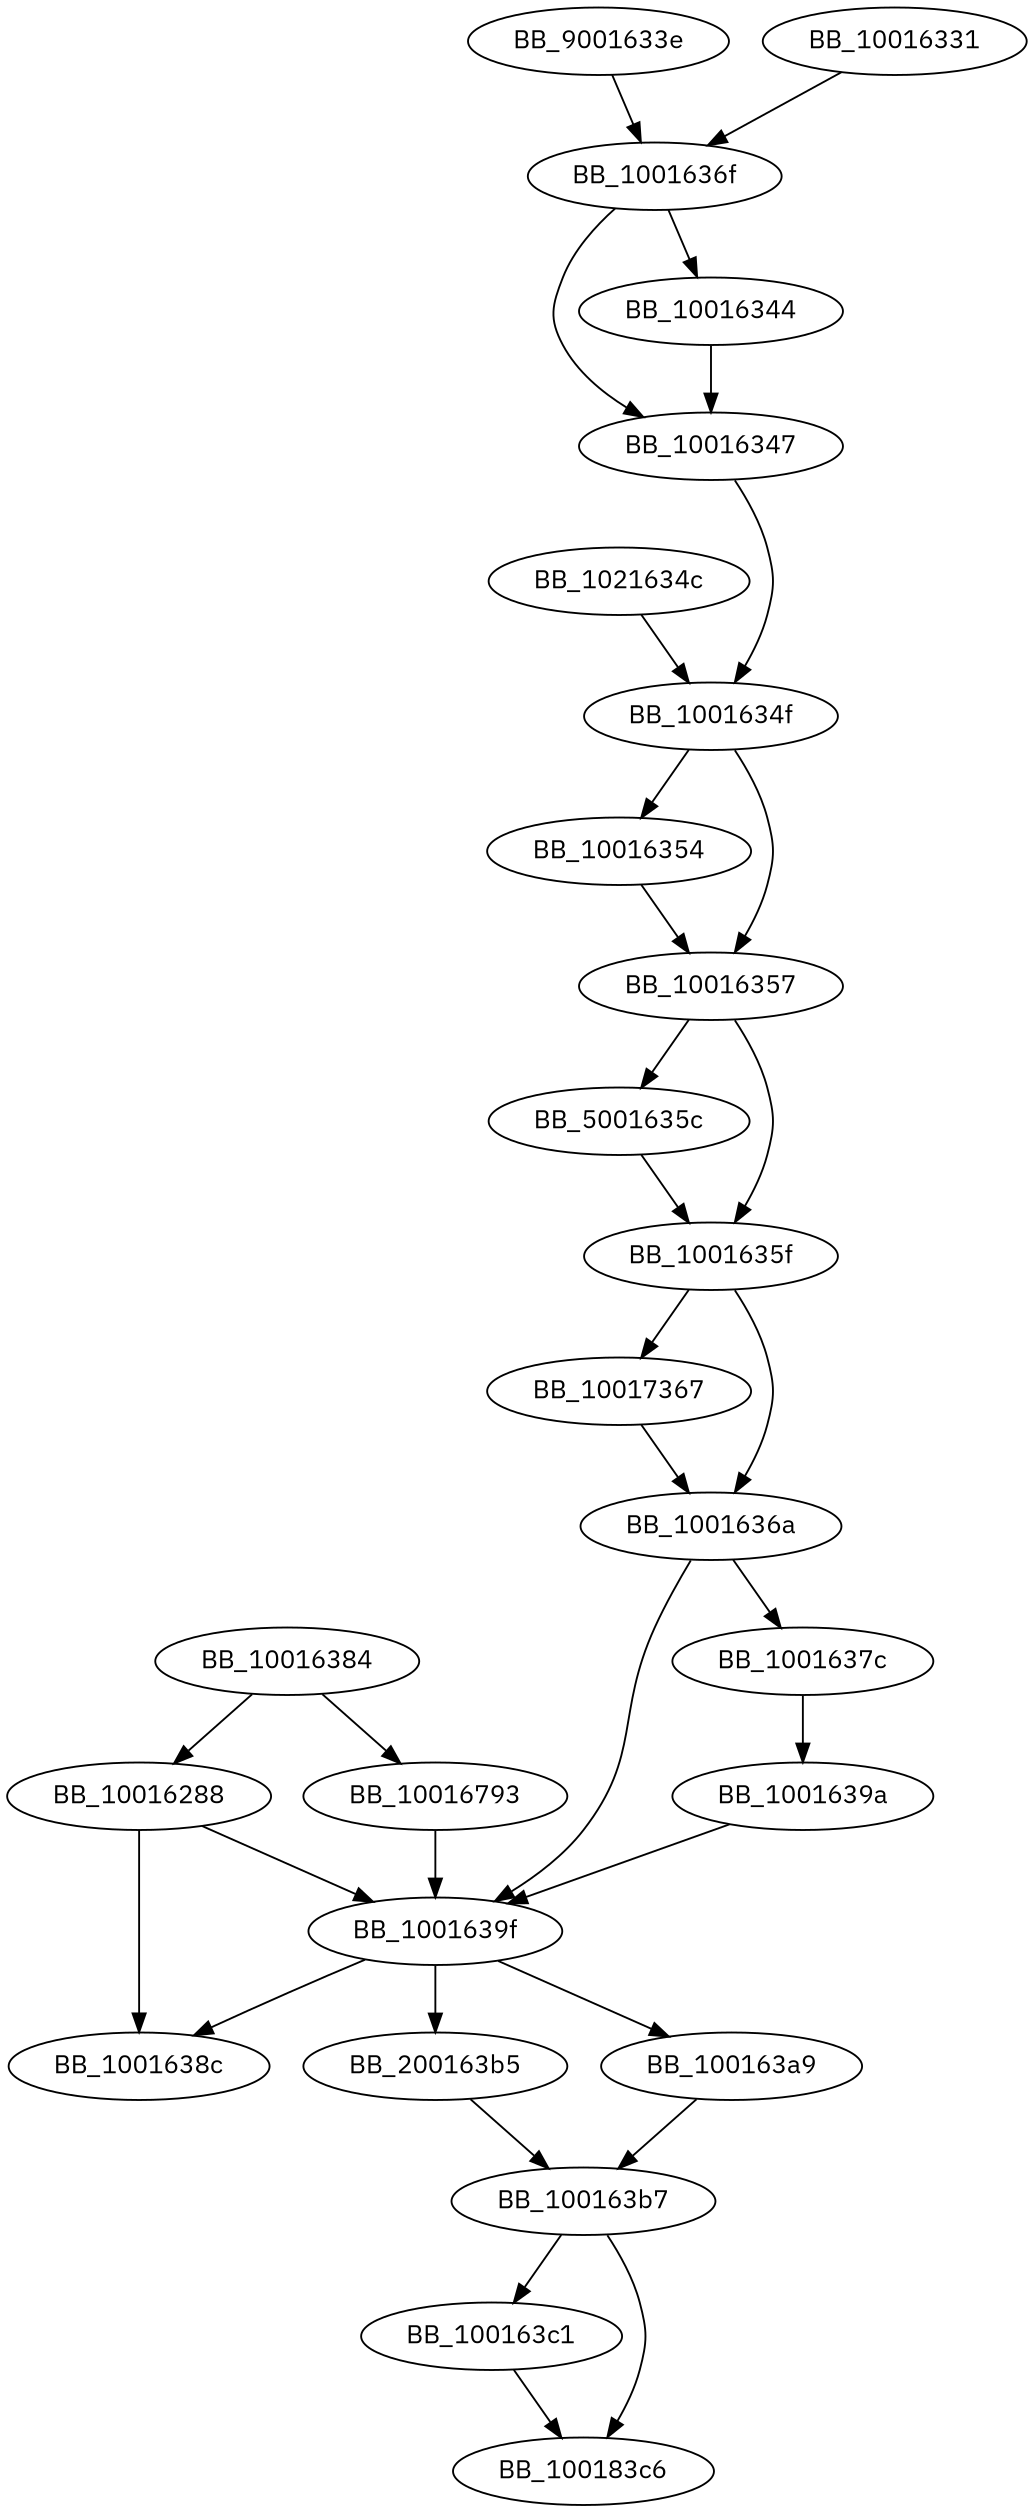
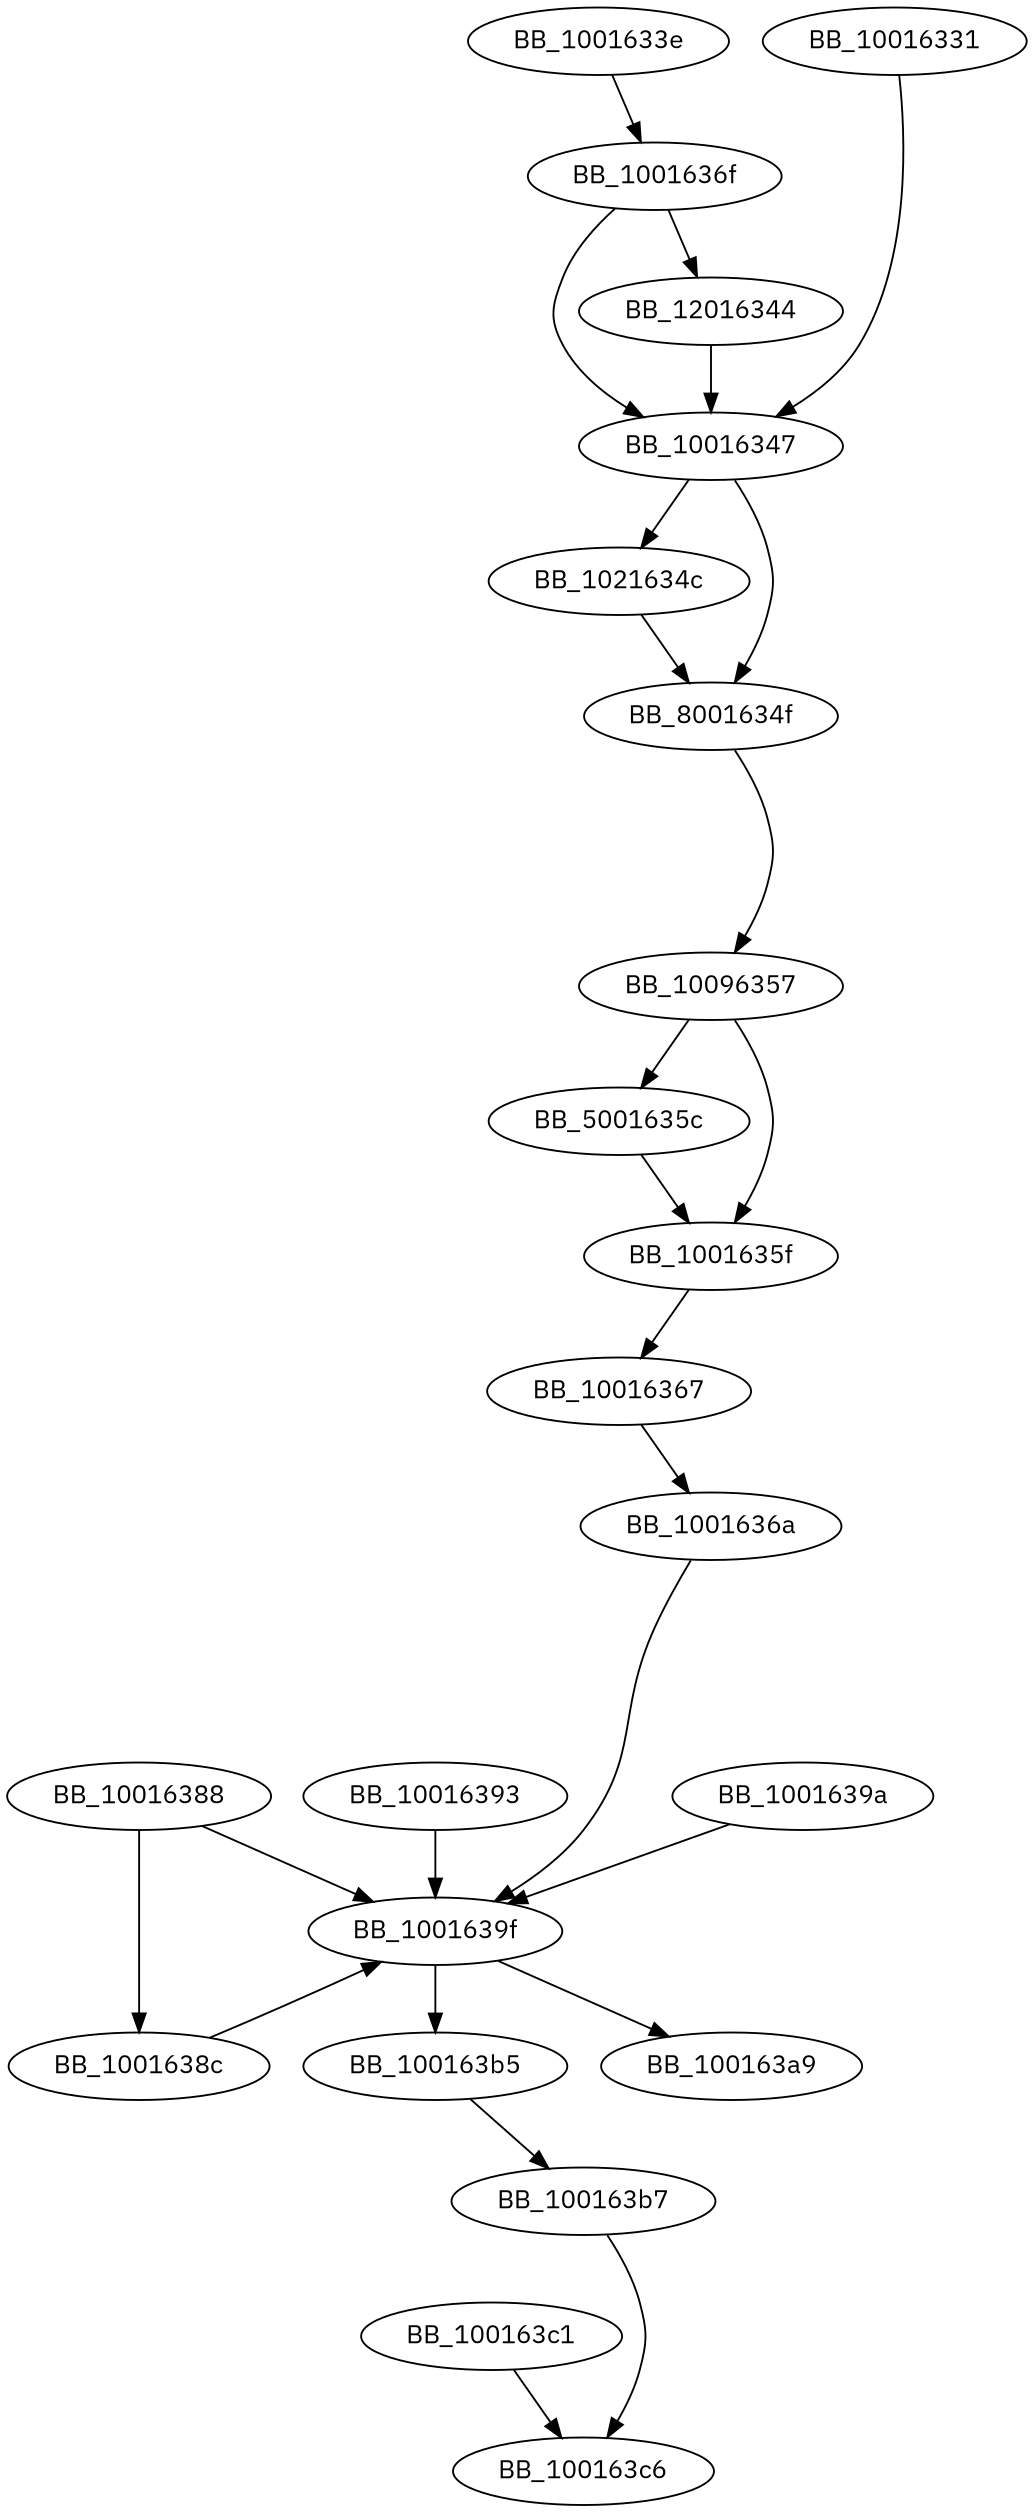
(598, 41) -> (598, 41)
(783, 104) -> (892, 258)
(711, 311) -> (711, 311)
none -> (671, 506)
(711, 716) -> (711, 716)
(619, 851) -> none
(711, 986) -> (711, 986)
(772, 1382) -> none
(619, 1391) -> (619, 1391)
(287, 1661) -> none
(803, 1661) -> none
(139, 1796) -> (139, 1796)
(435, 1796) -> (435, 1796)
(288, 1993) -> (287, 2004)
(435, 2066) -> (435, 2066)
(665, 2127) -> none
(543, 2261) -> none
(583, 2471) -> (583, 2471)
